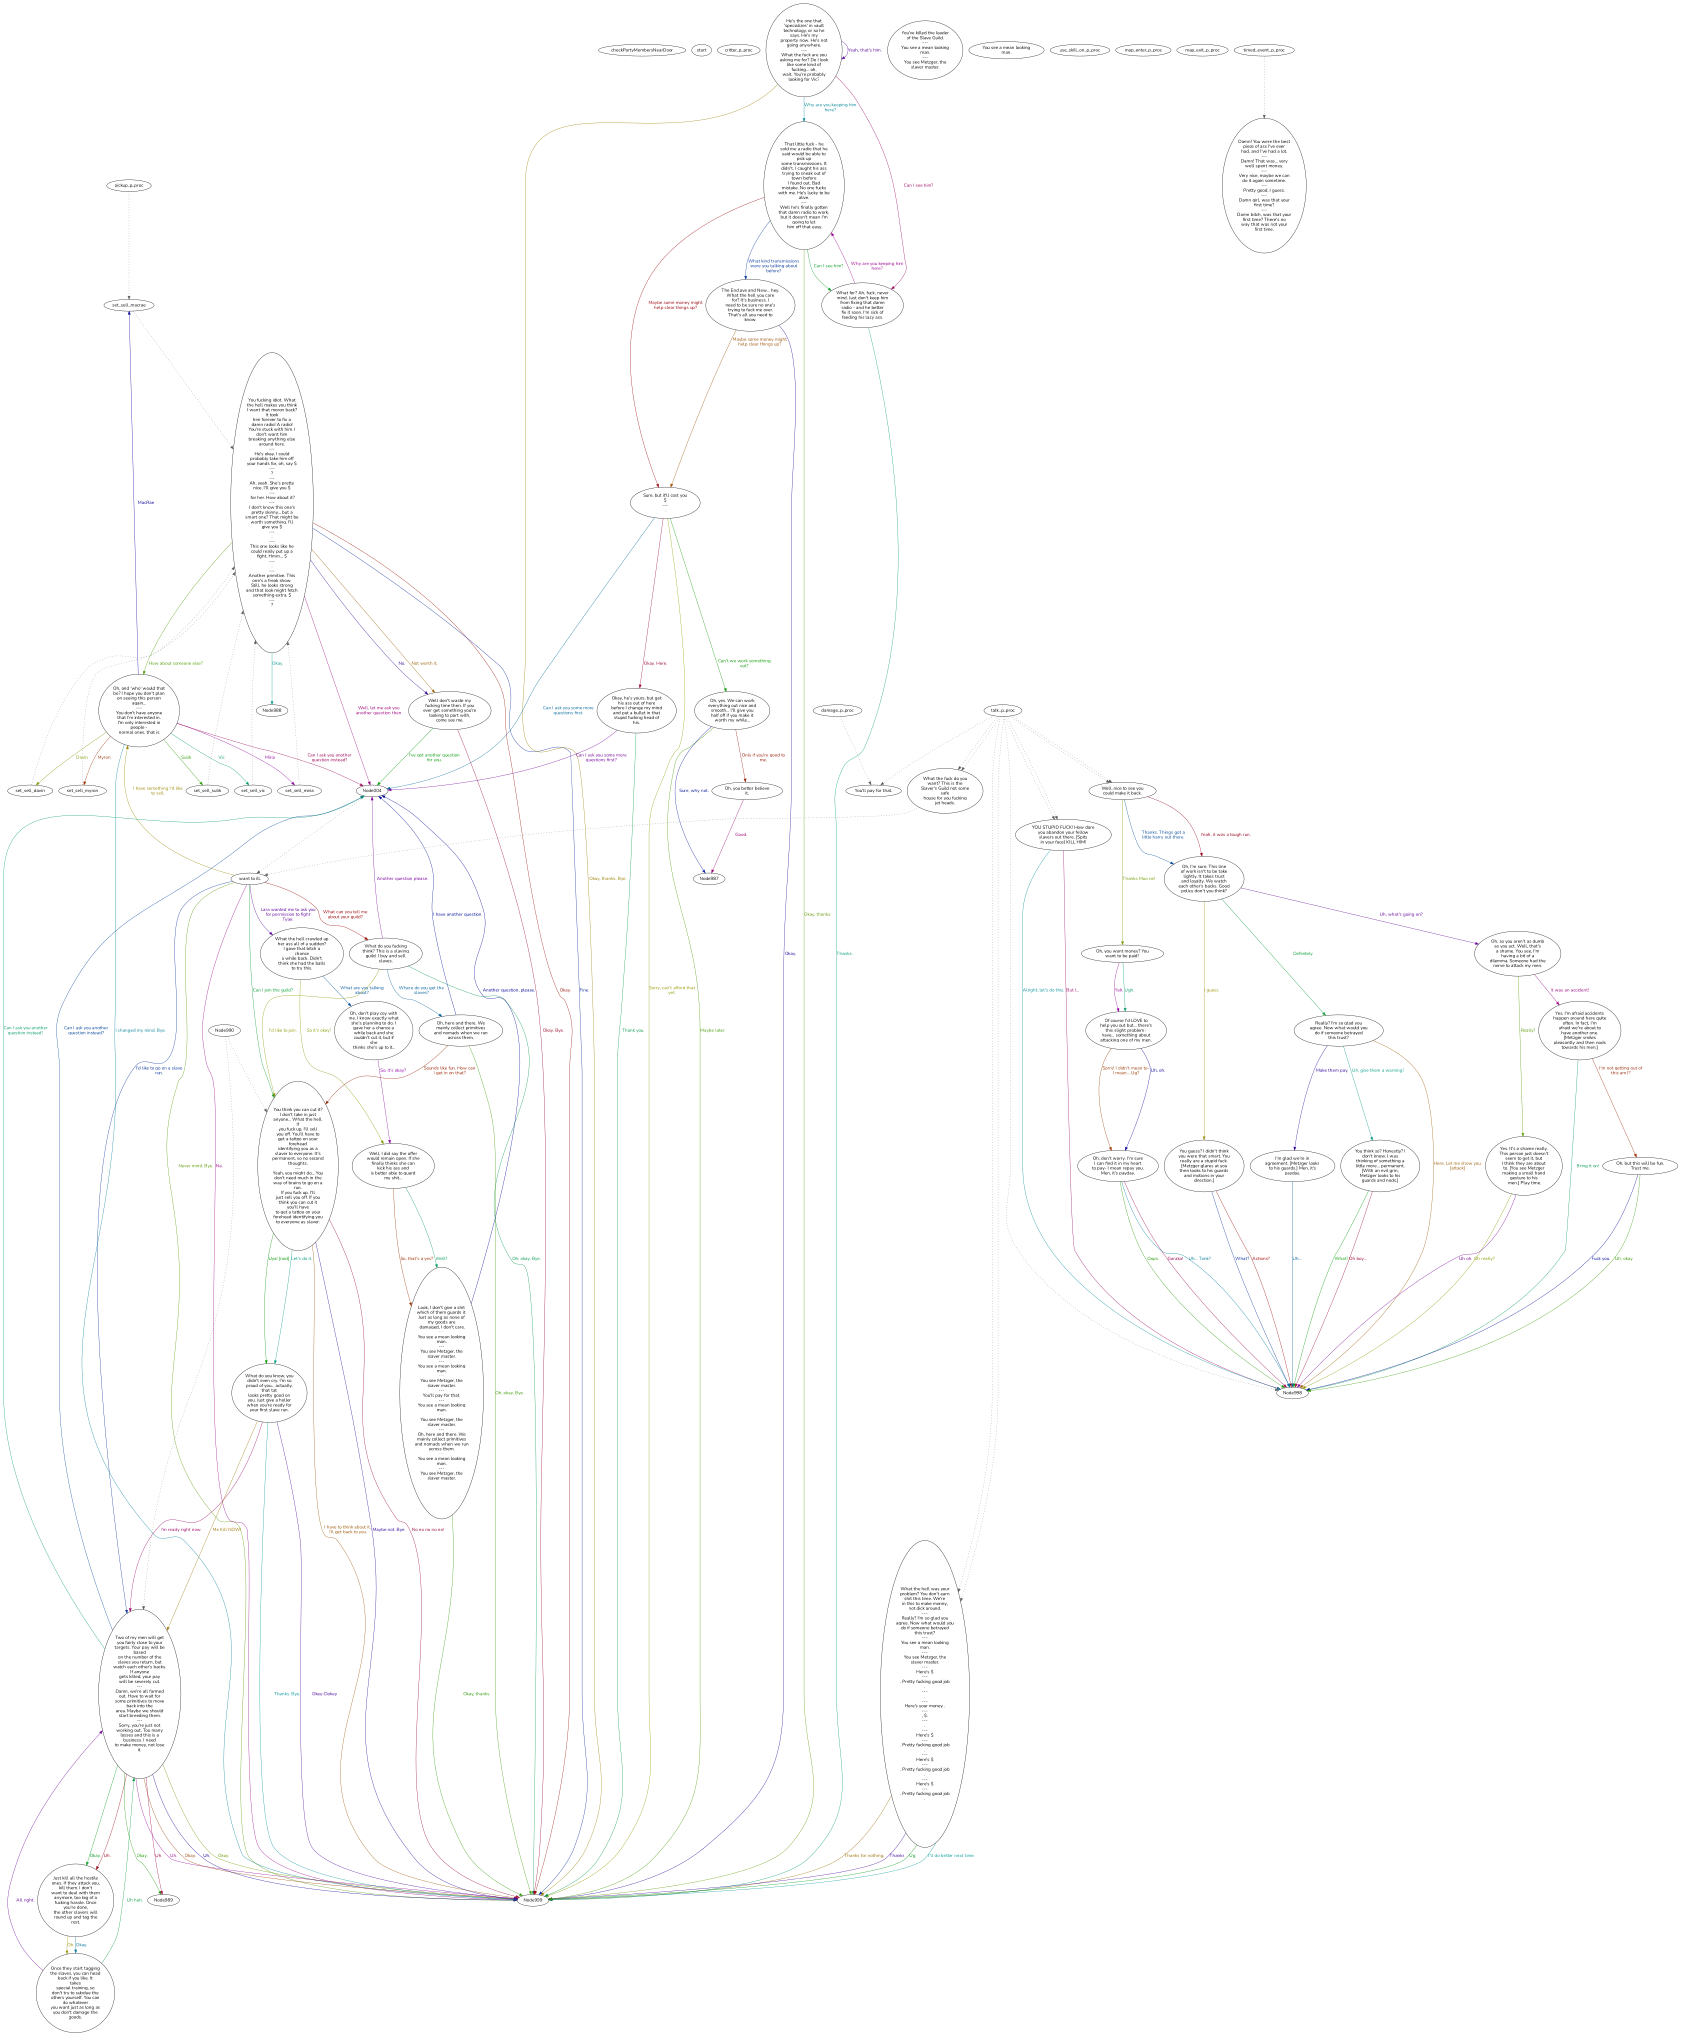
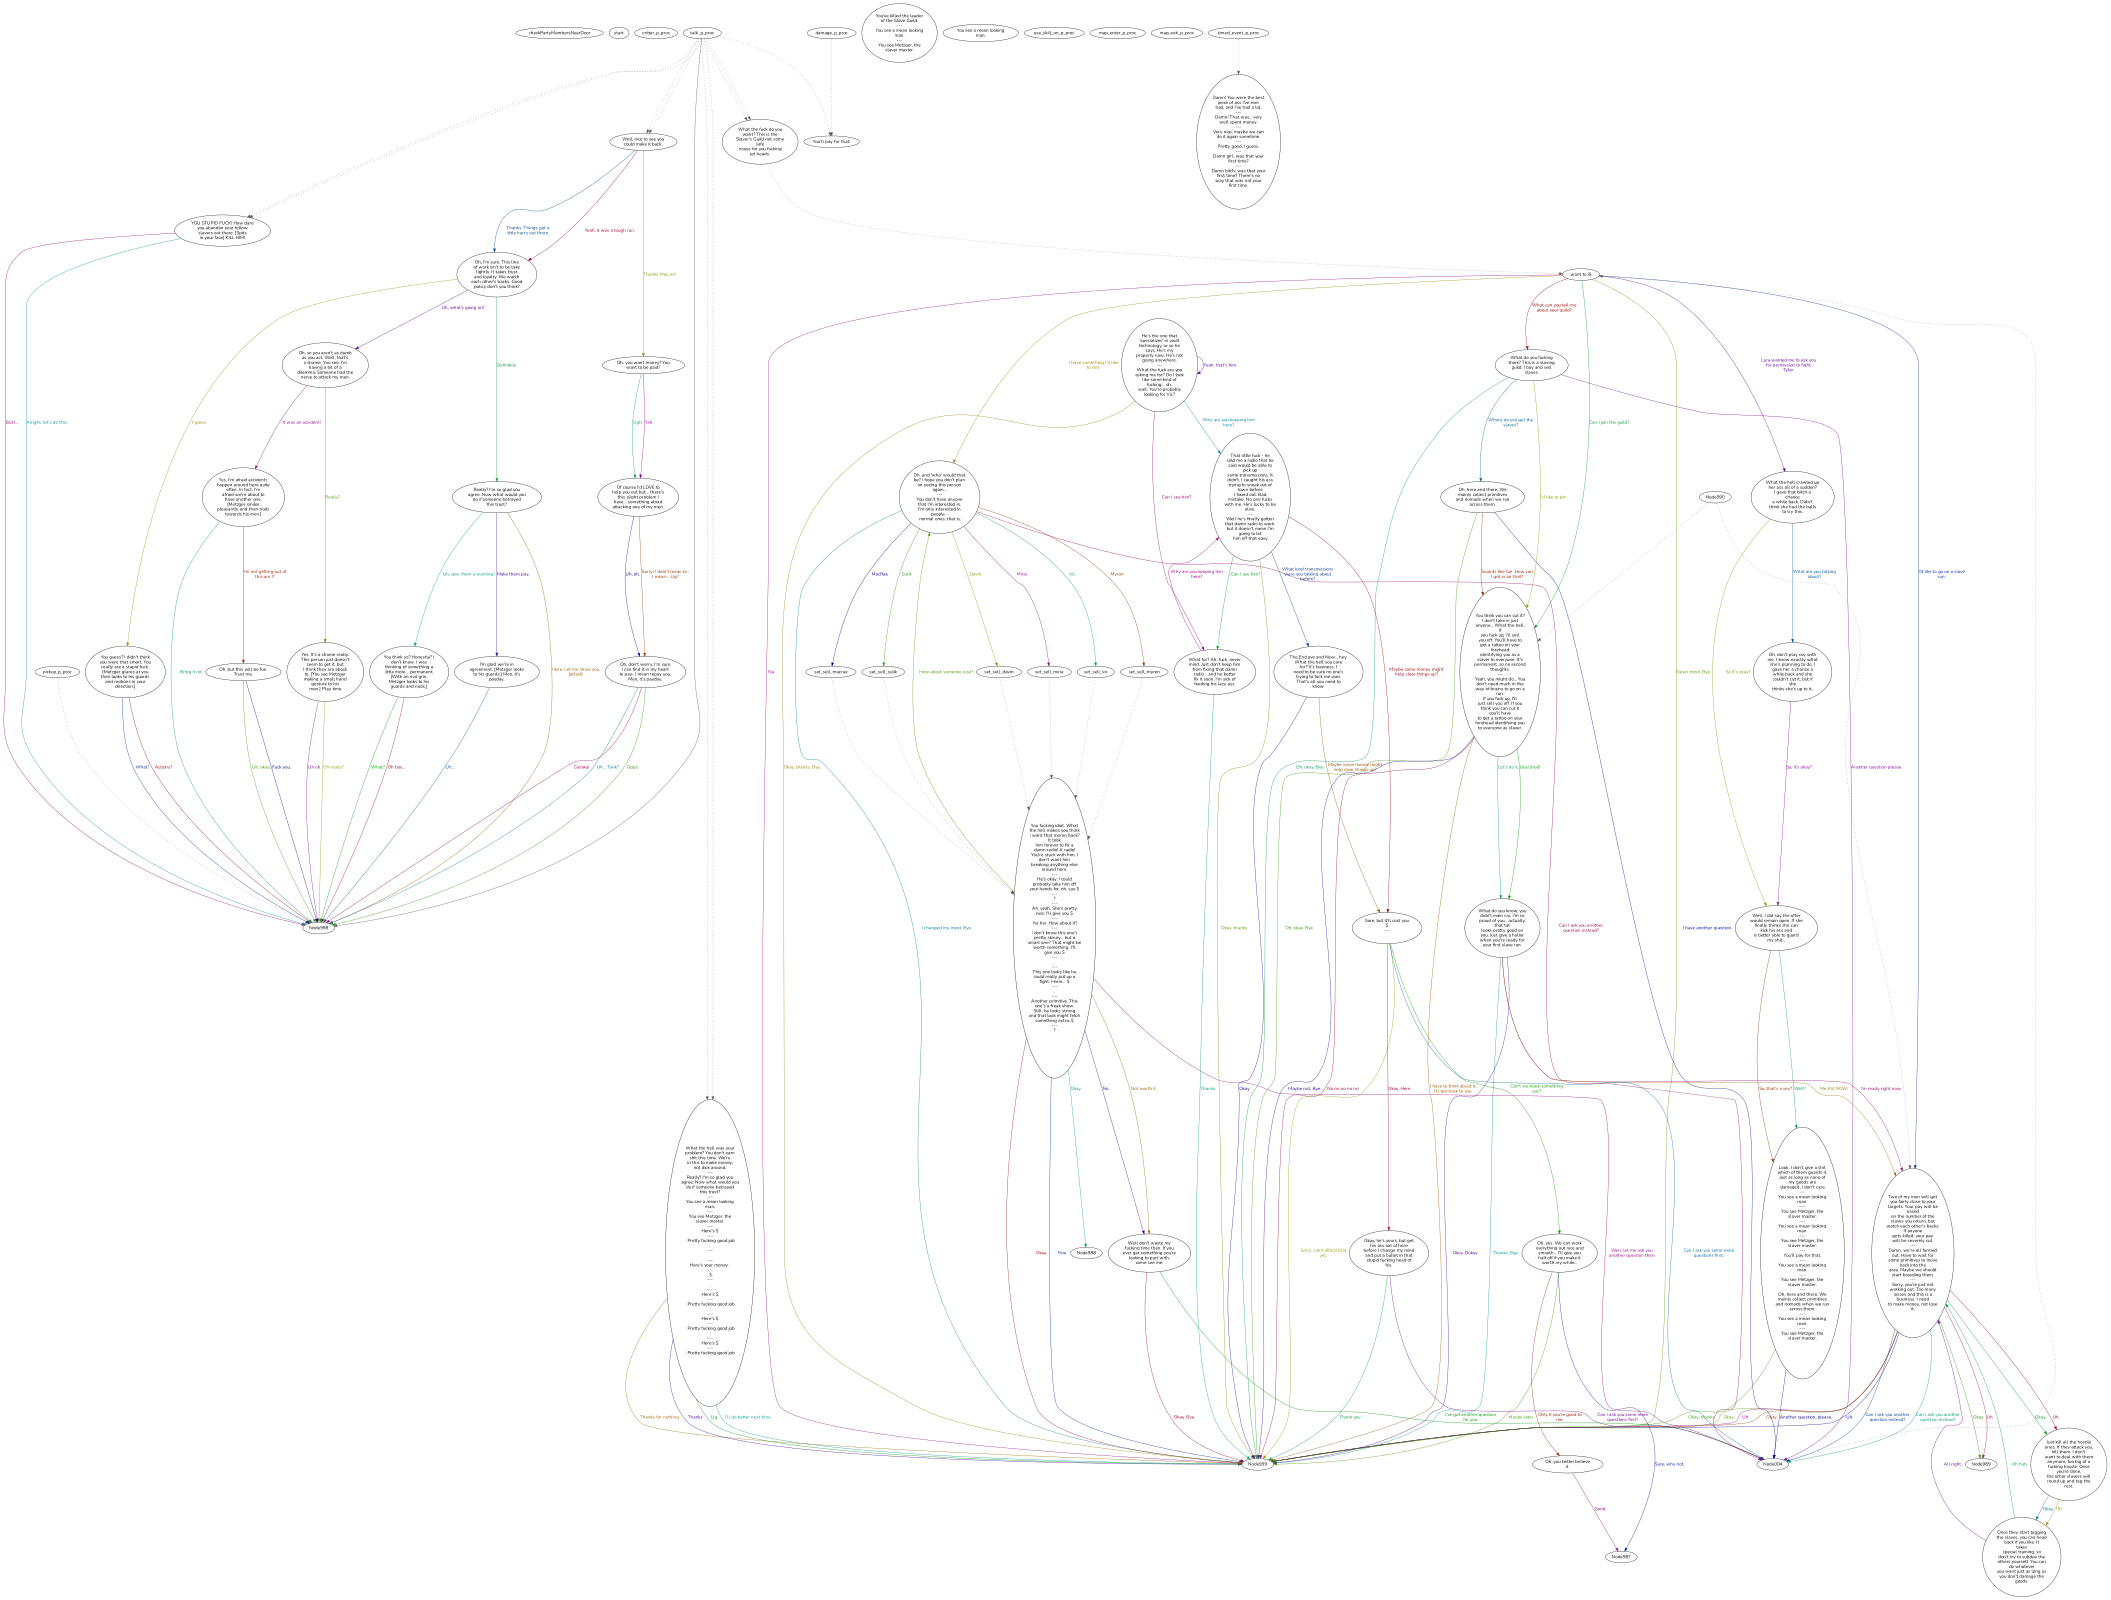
(129, 244) -> (151, 827)
(1010, 1134) -> (695, 599)
